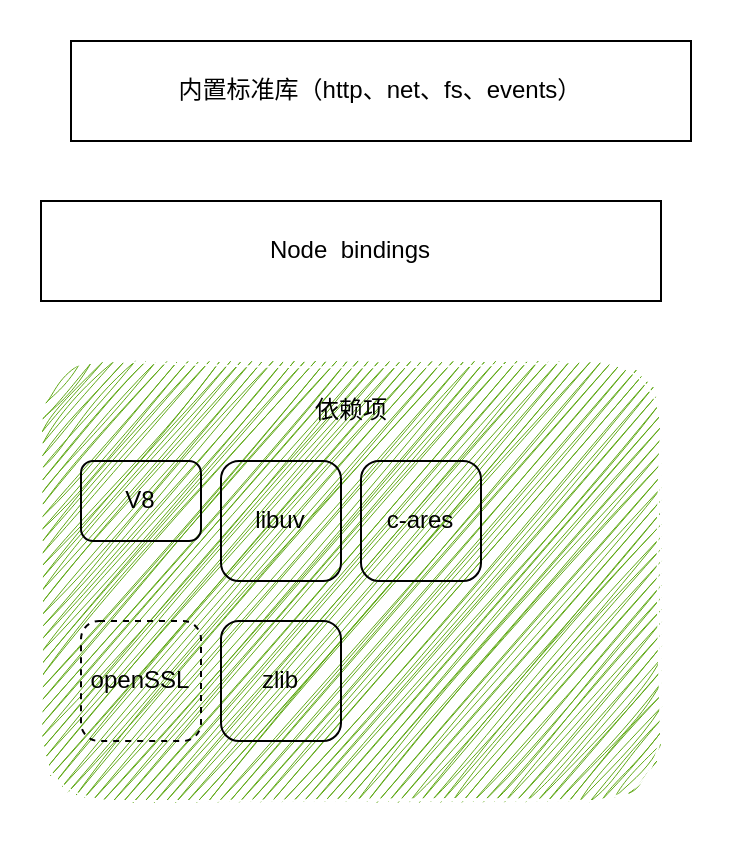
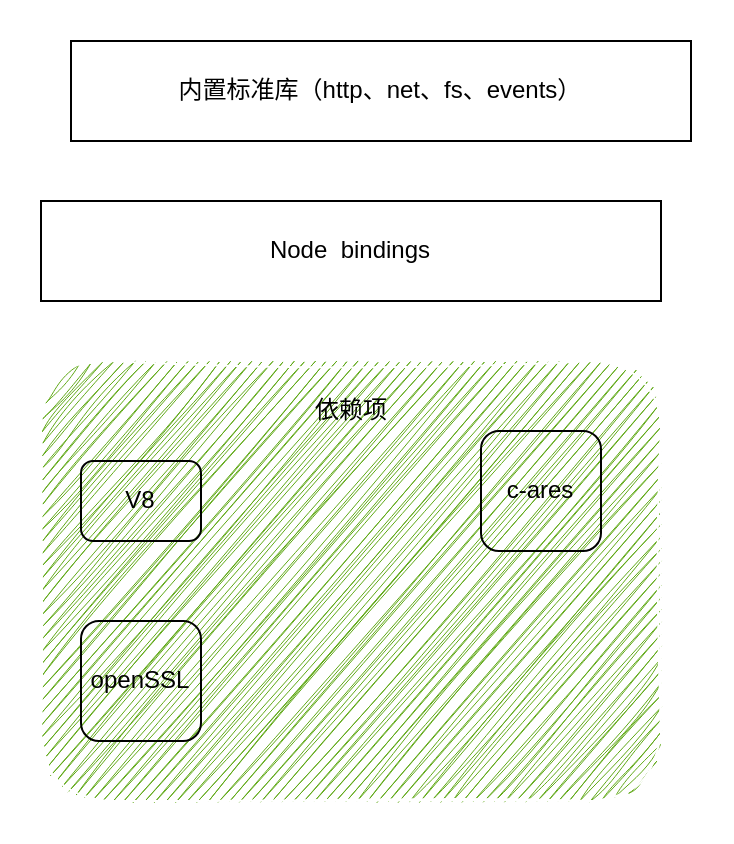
(281, 521) -> none
(421, 521) -> (541, 491)
(141, 681) -> (141, 681)
(281, 681) -> none
